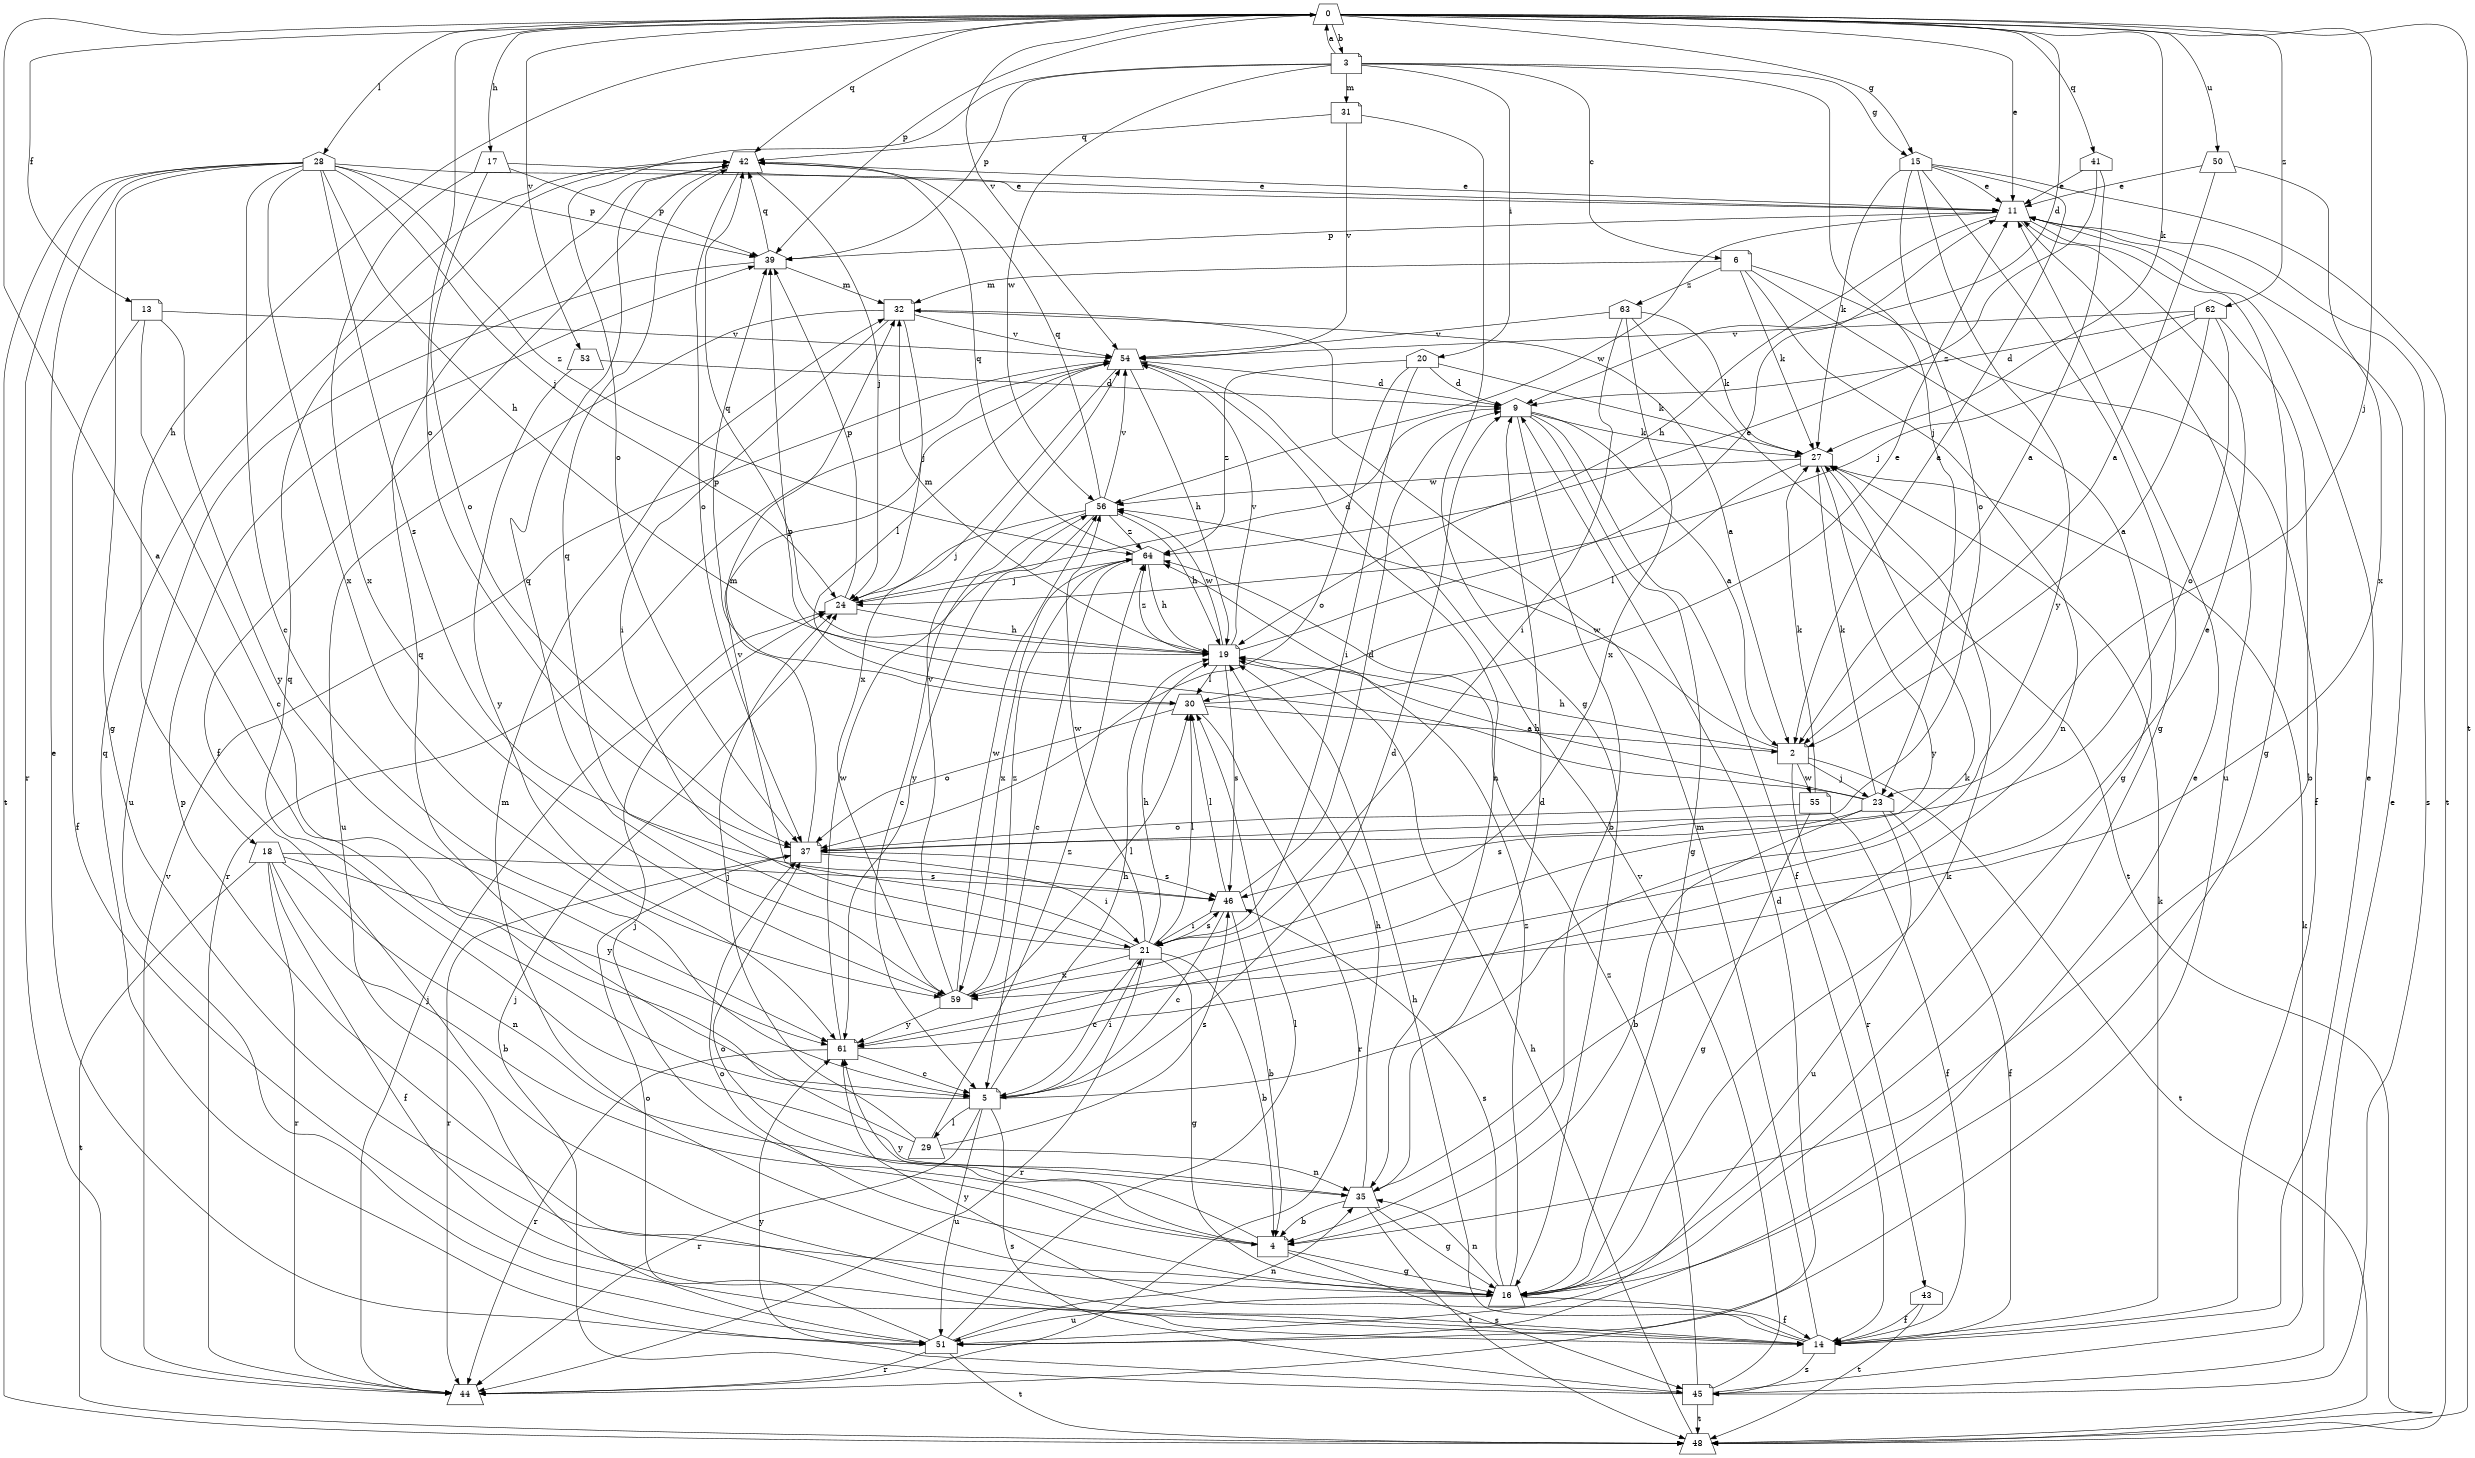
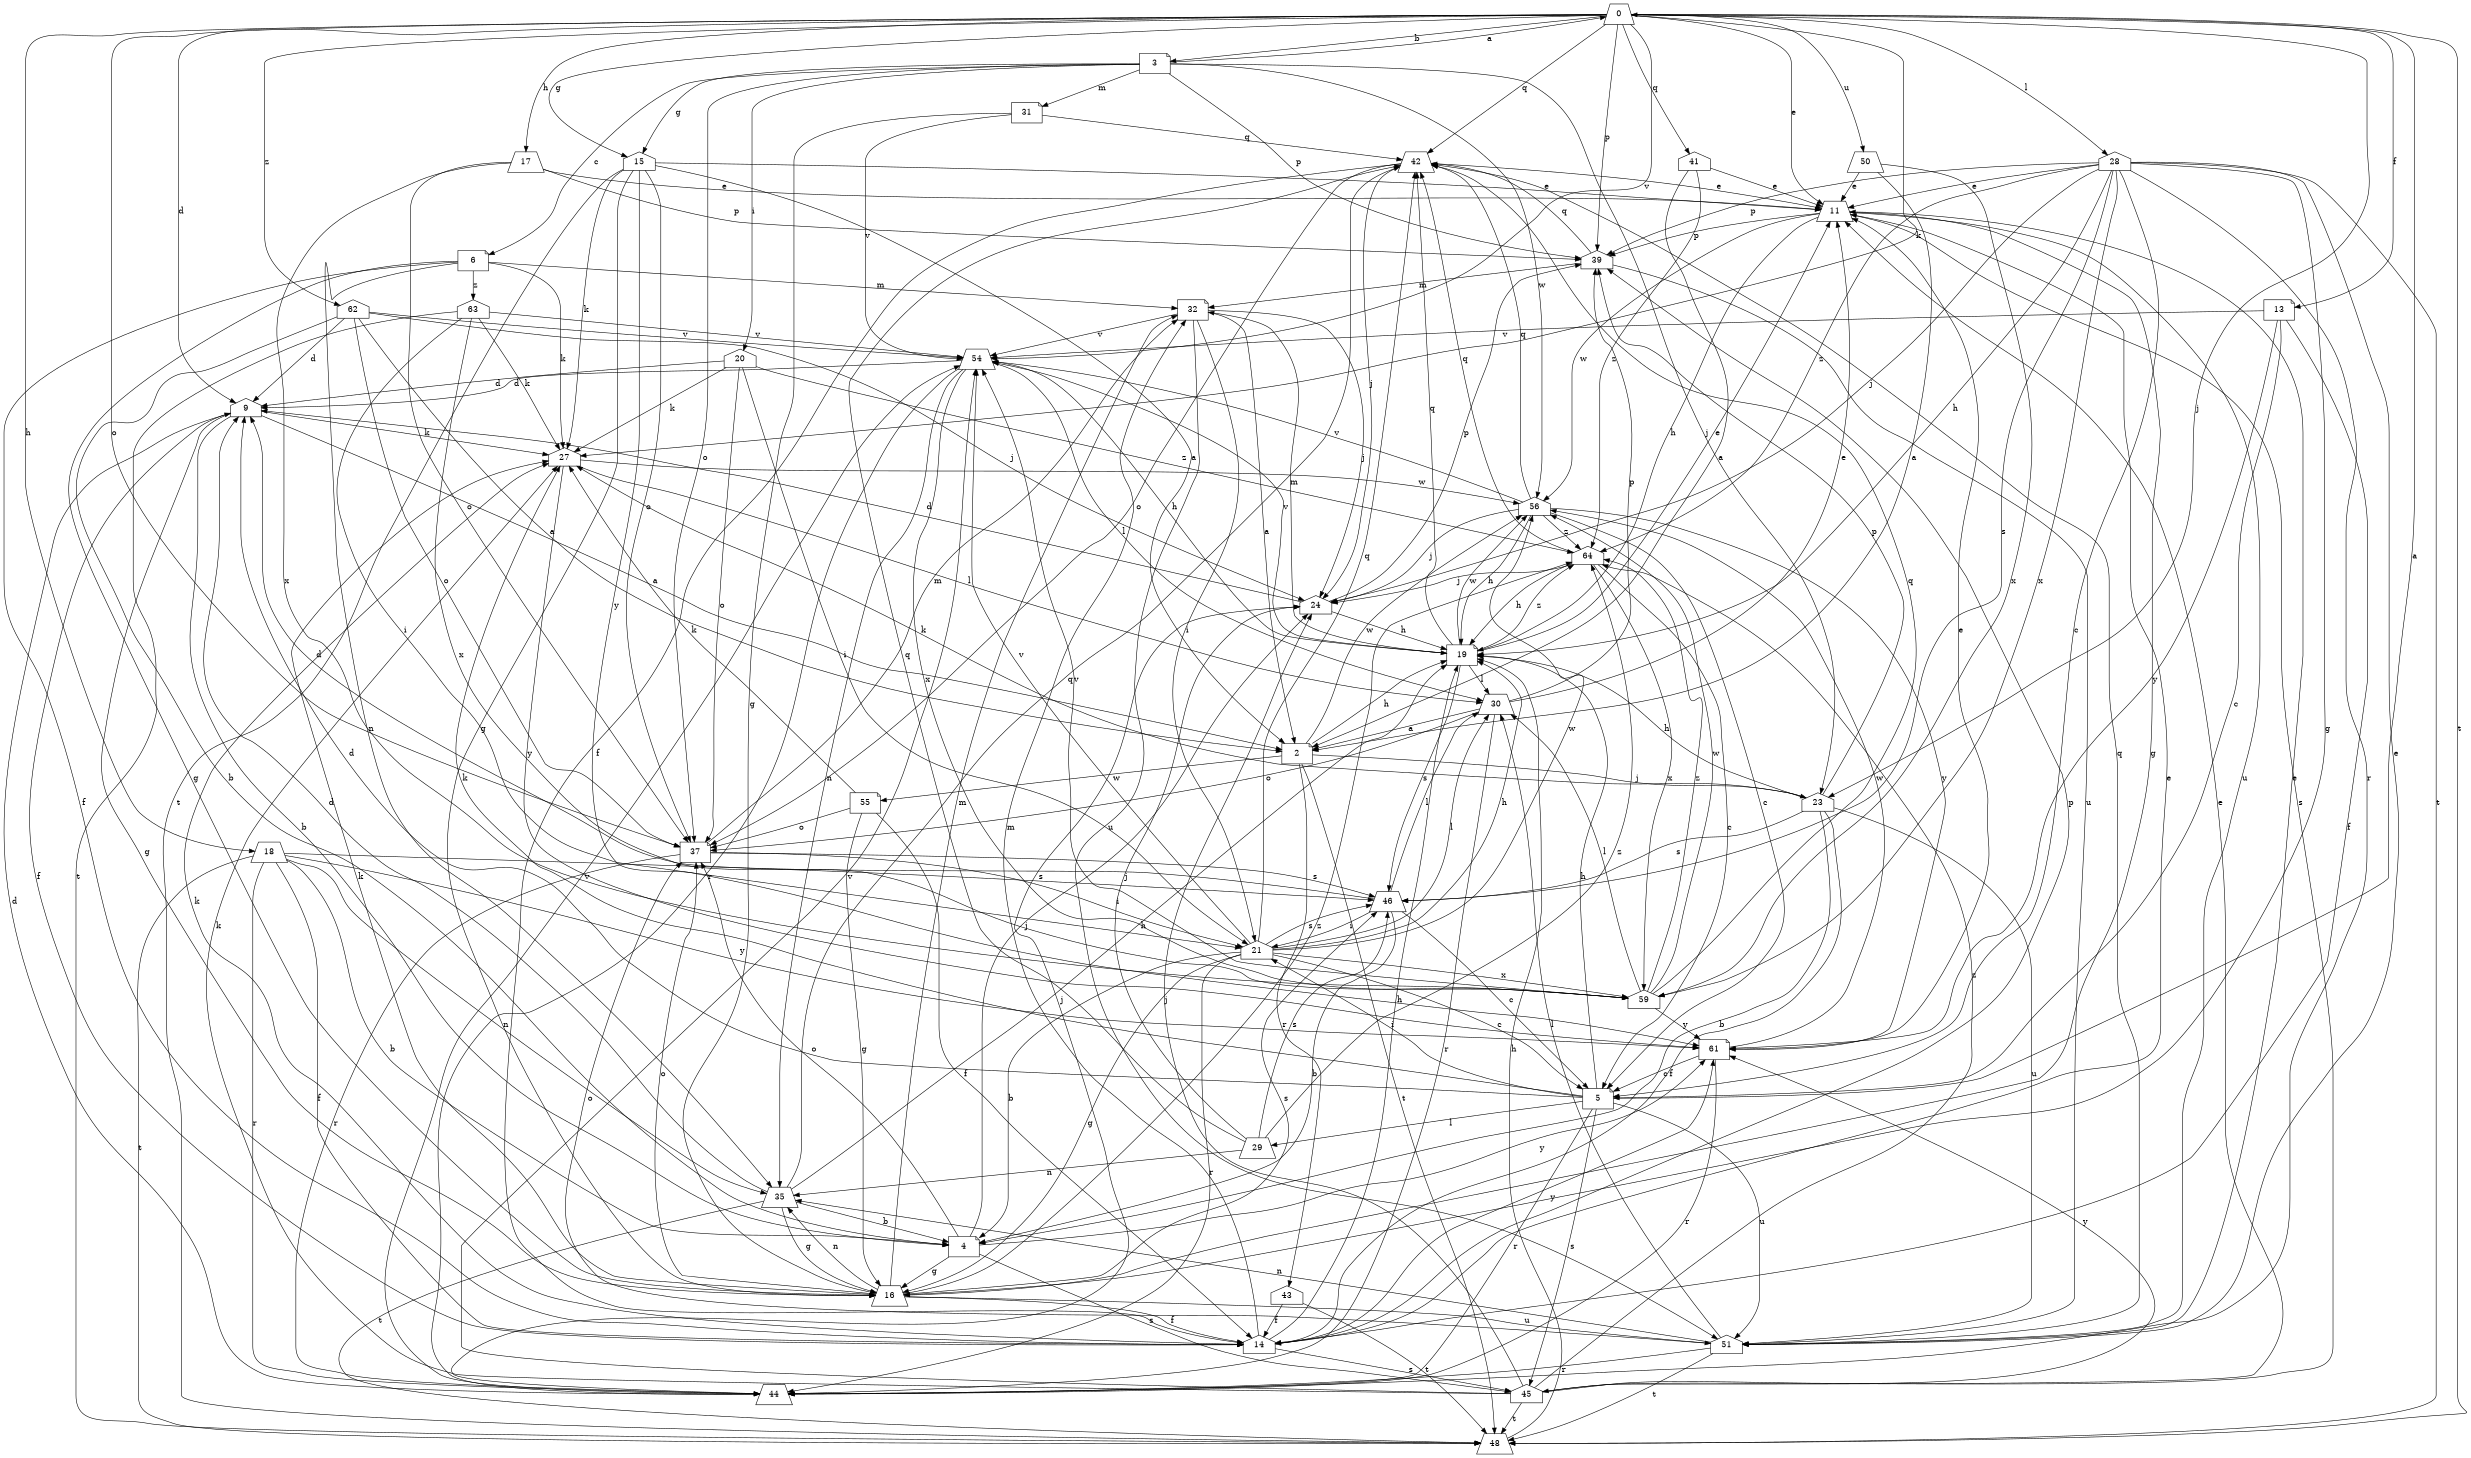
(585, 359) -> none
(1698, 1395) -> (1527, 1395)
